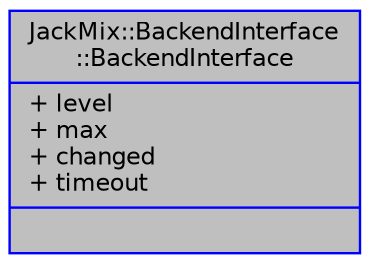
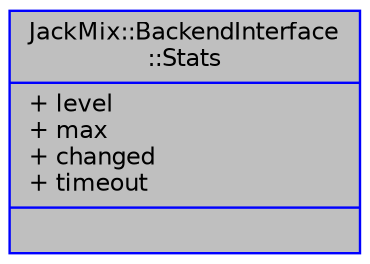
(185, 59) -> (185, 59)
